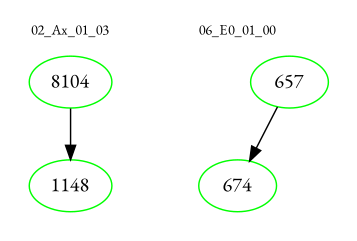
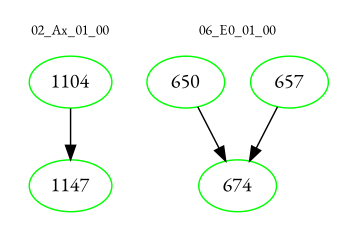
(71, 31) -> (71, 31)
(71, 82) -> (71, 82)
none -> (186, 82)
(71, 186) -> (71, 186)
